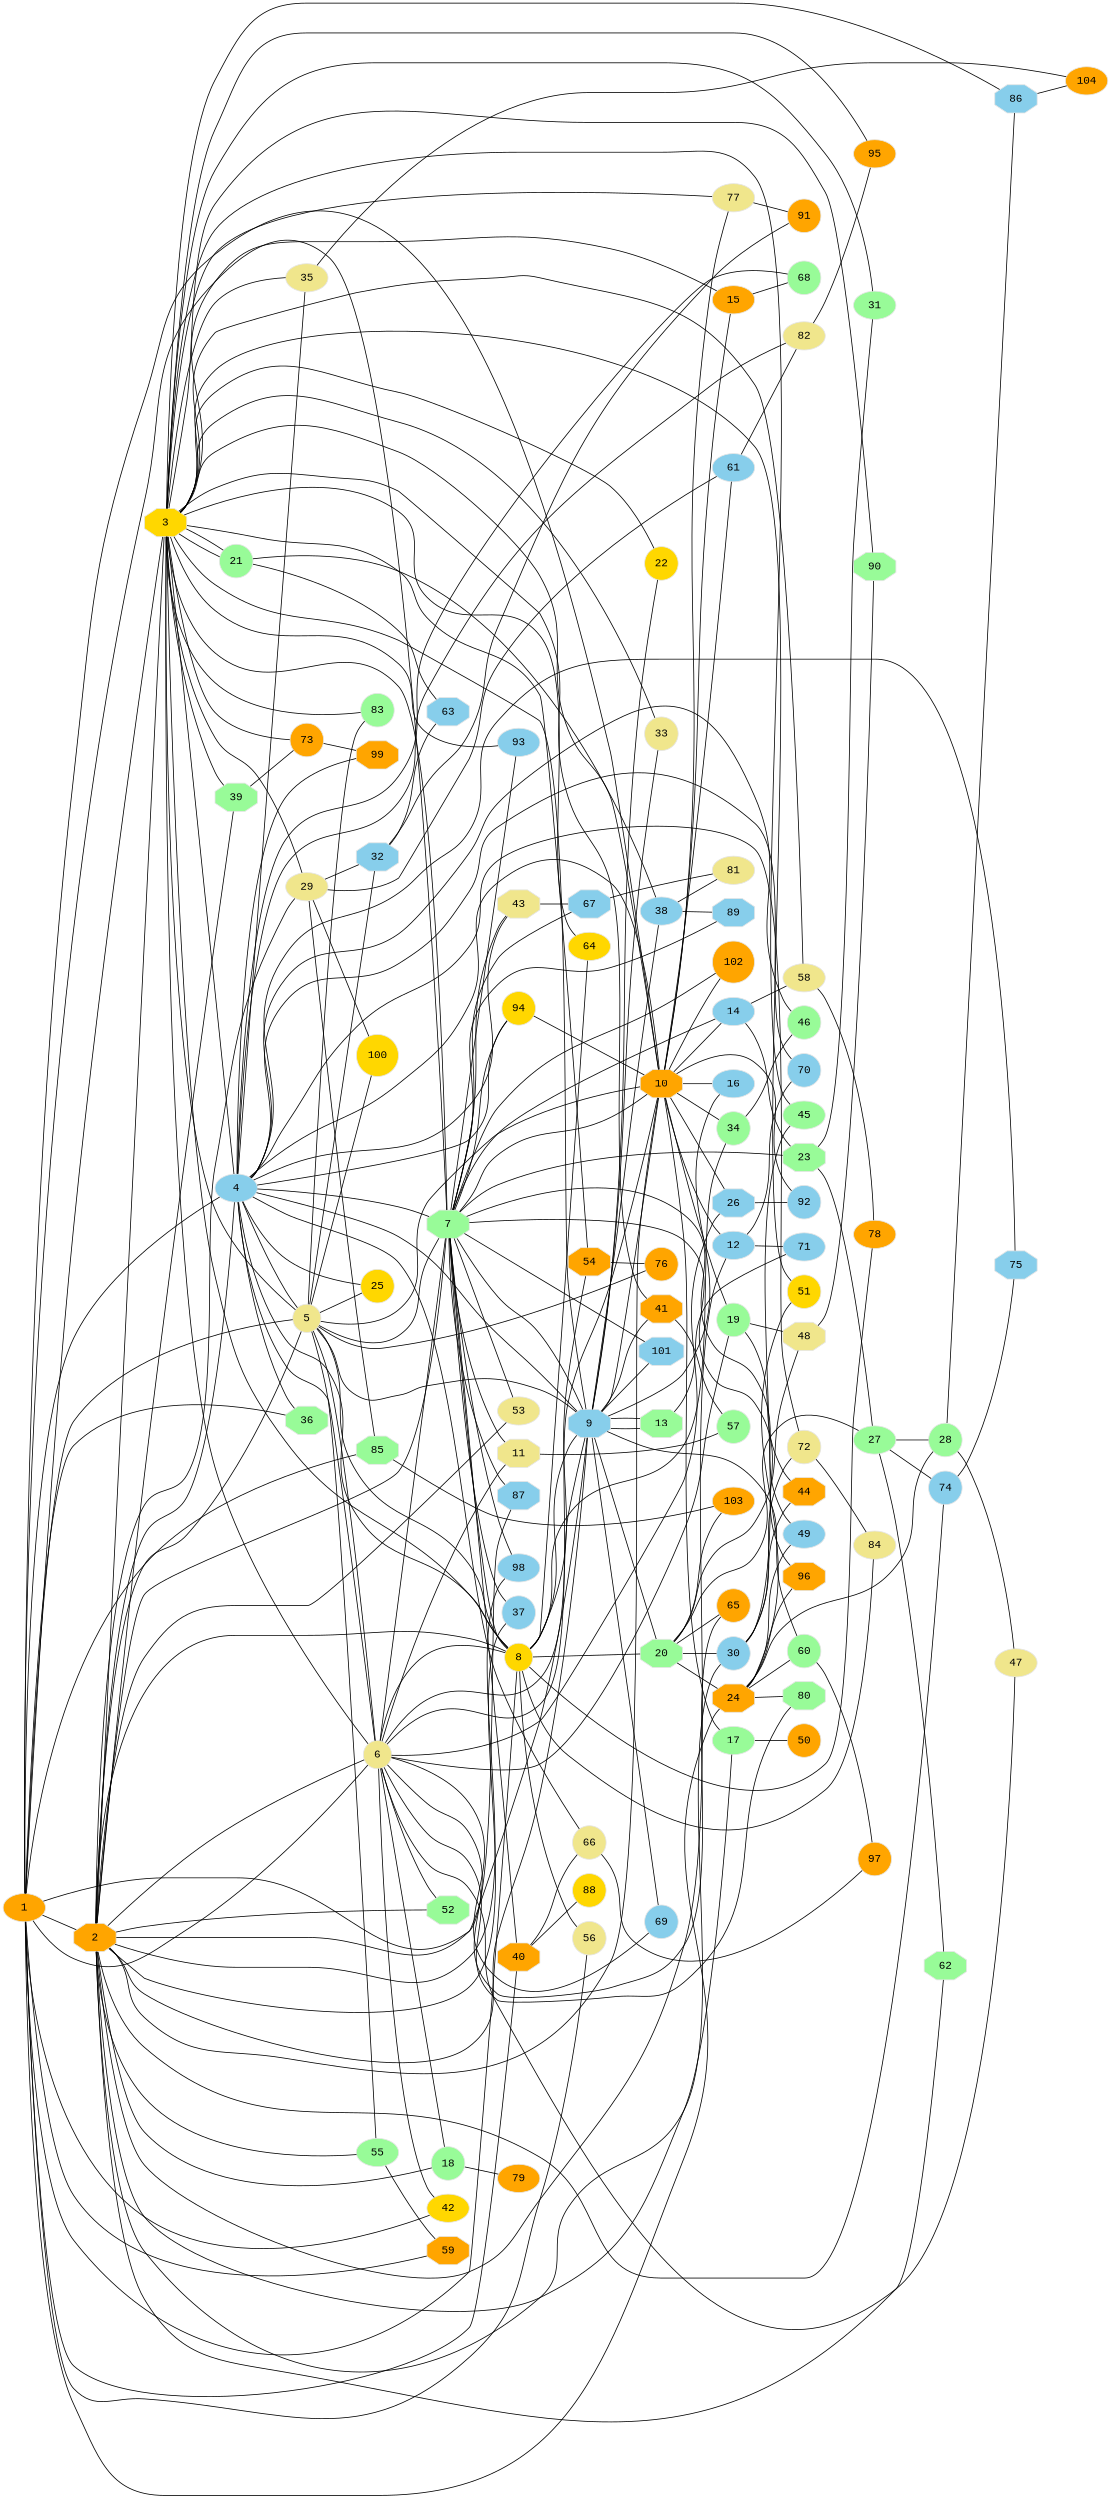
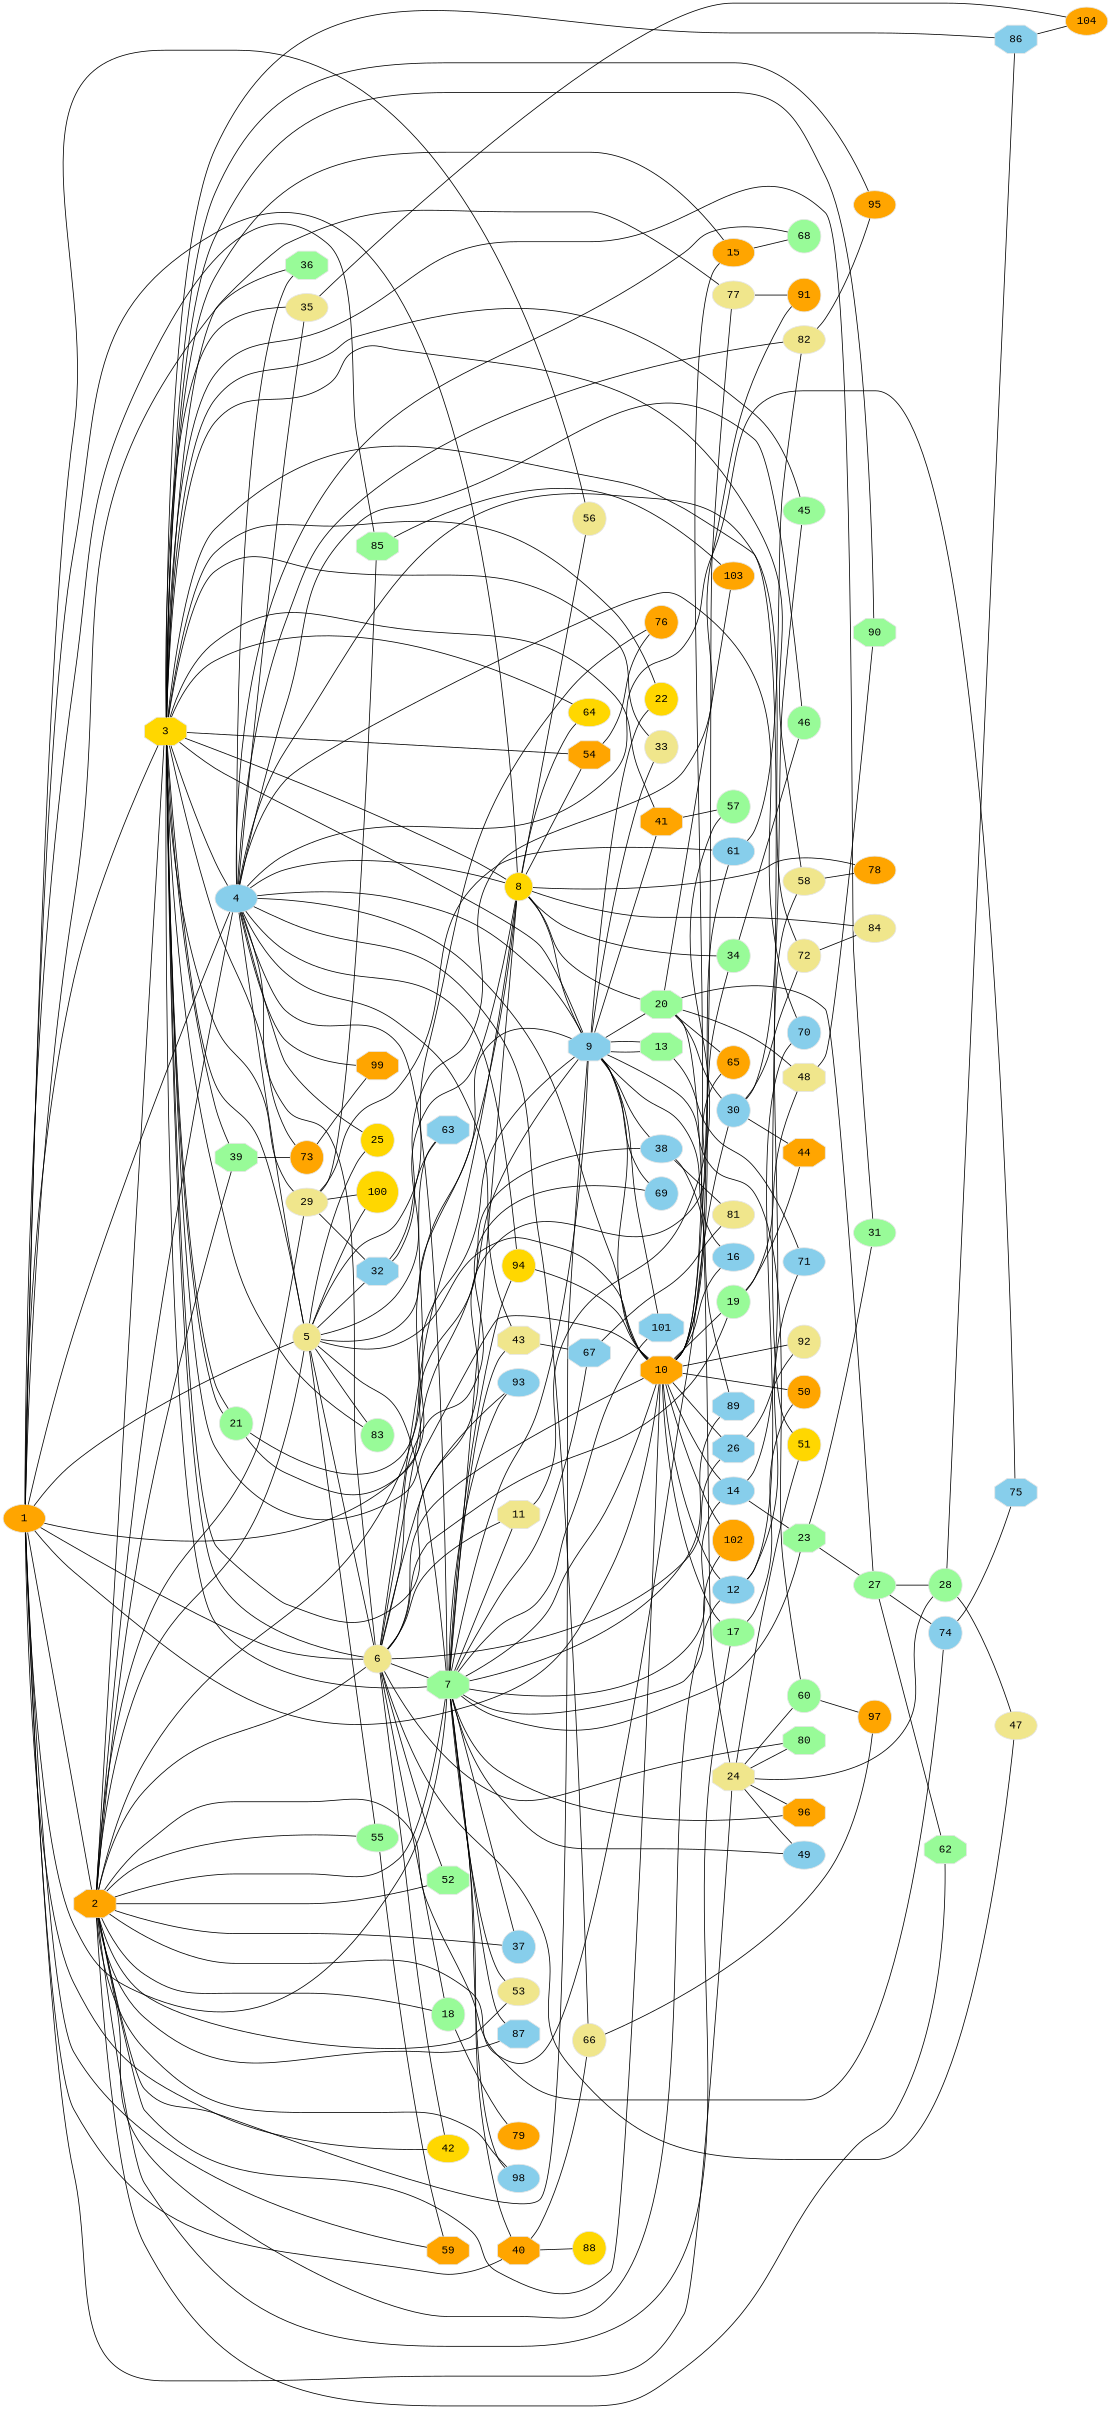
(804, 1202) -> (804, 1342)
none -> (735, 1381)
(733, 1698) -> (733, 1777)
